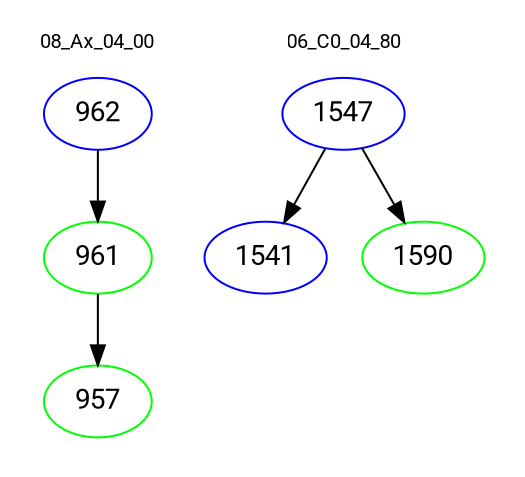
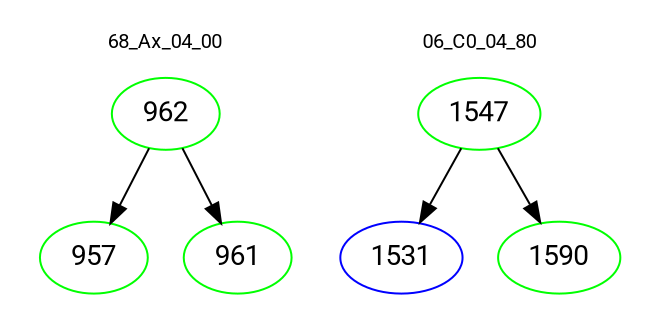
(98, 43) -> (166, 43)
(98, 114) -> (166, 114)
(344, 114) -> (479, 114)
(266, 258) -> (401, 258)
(98, 320) -> (134, 177)
